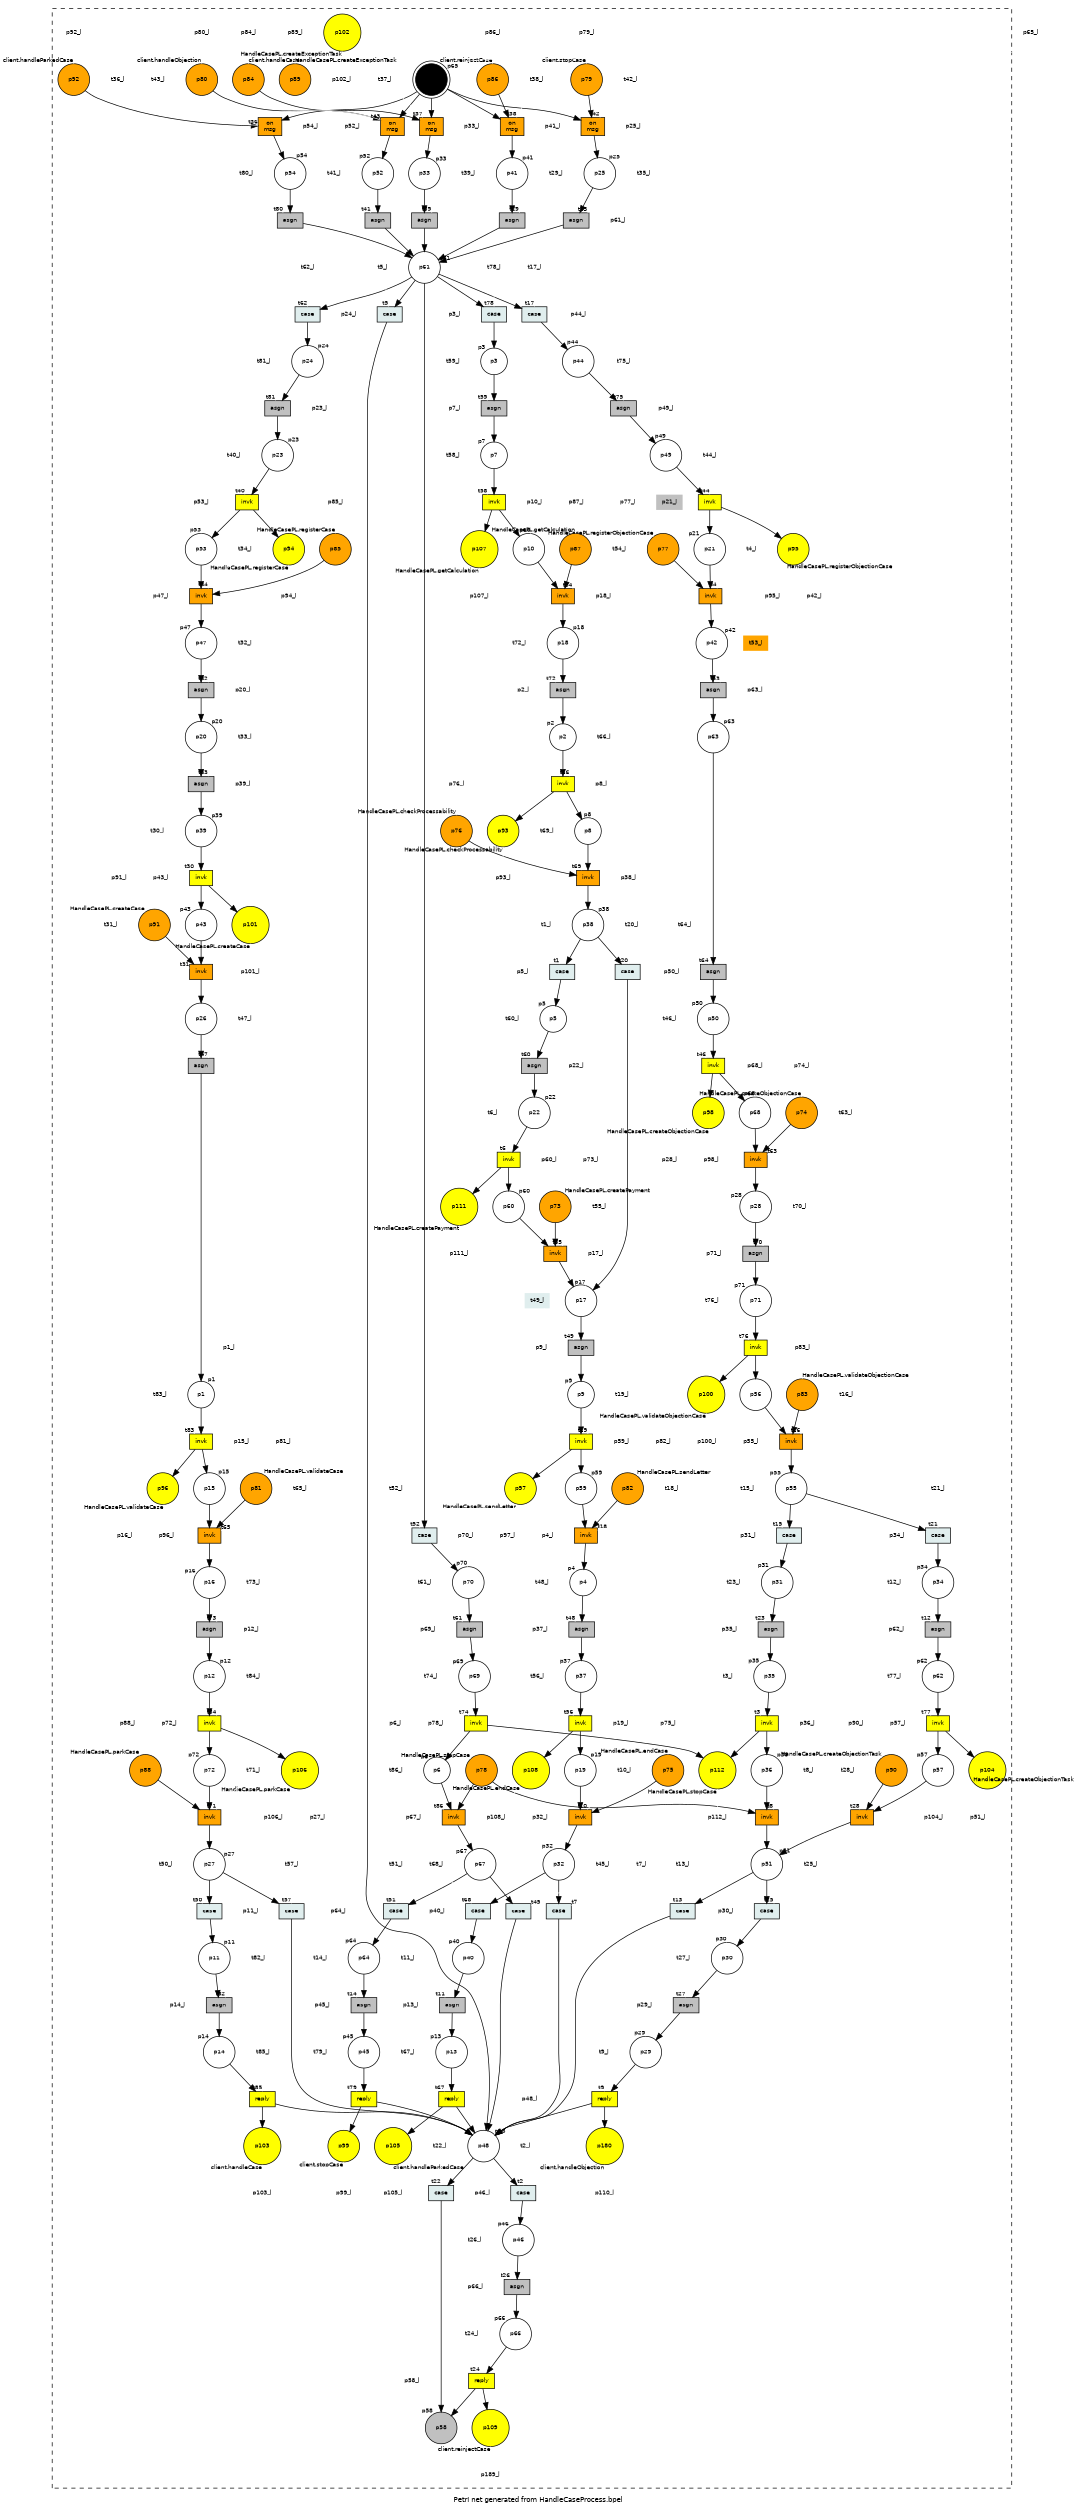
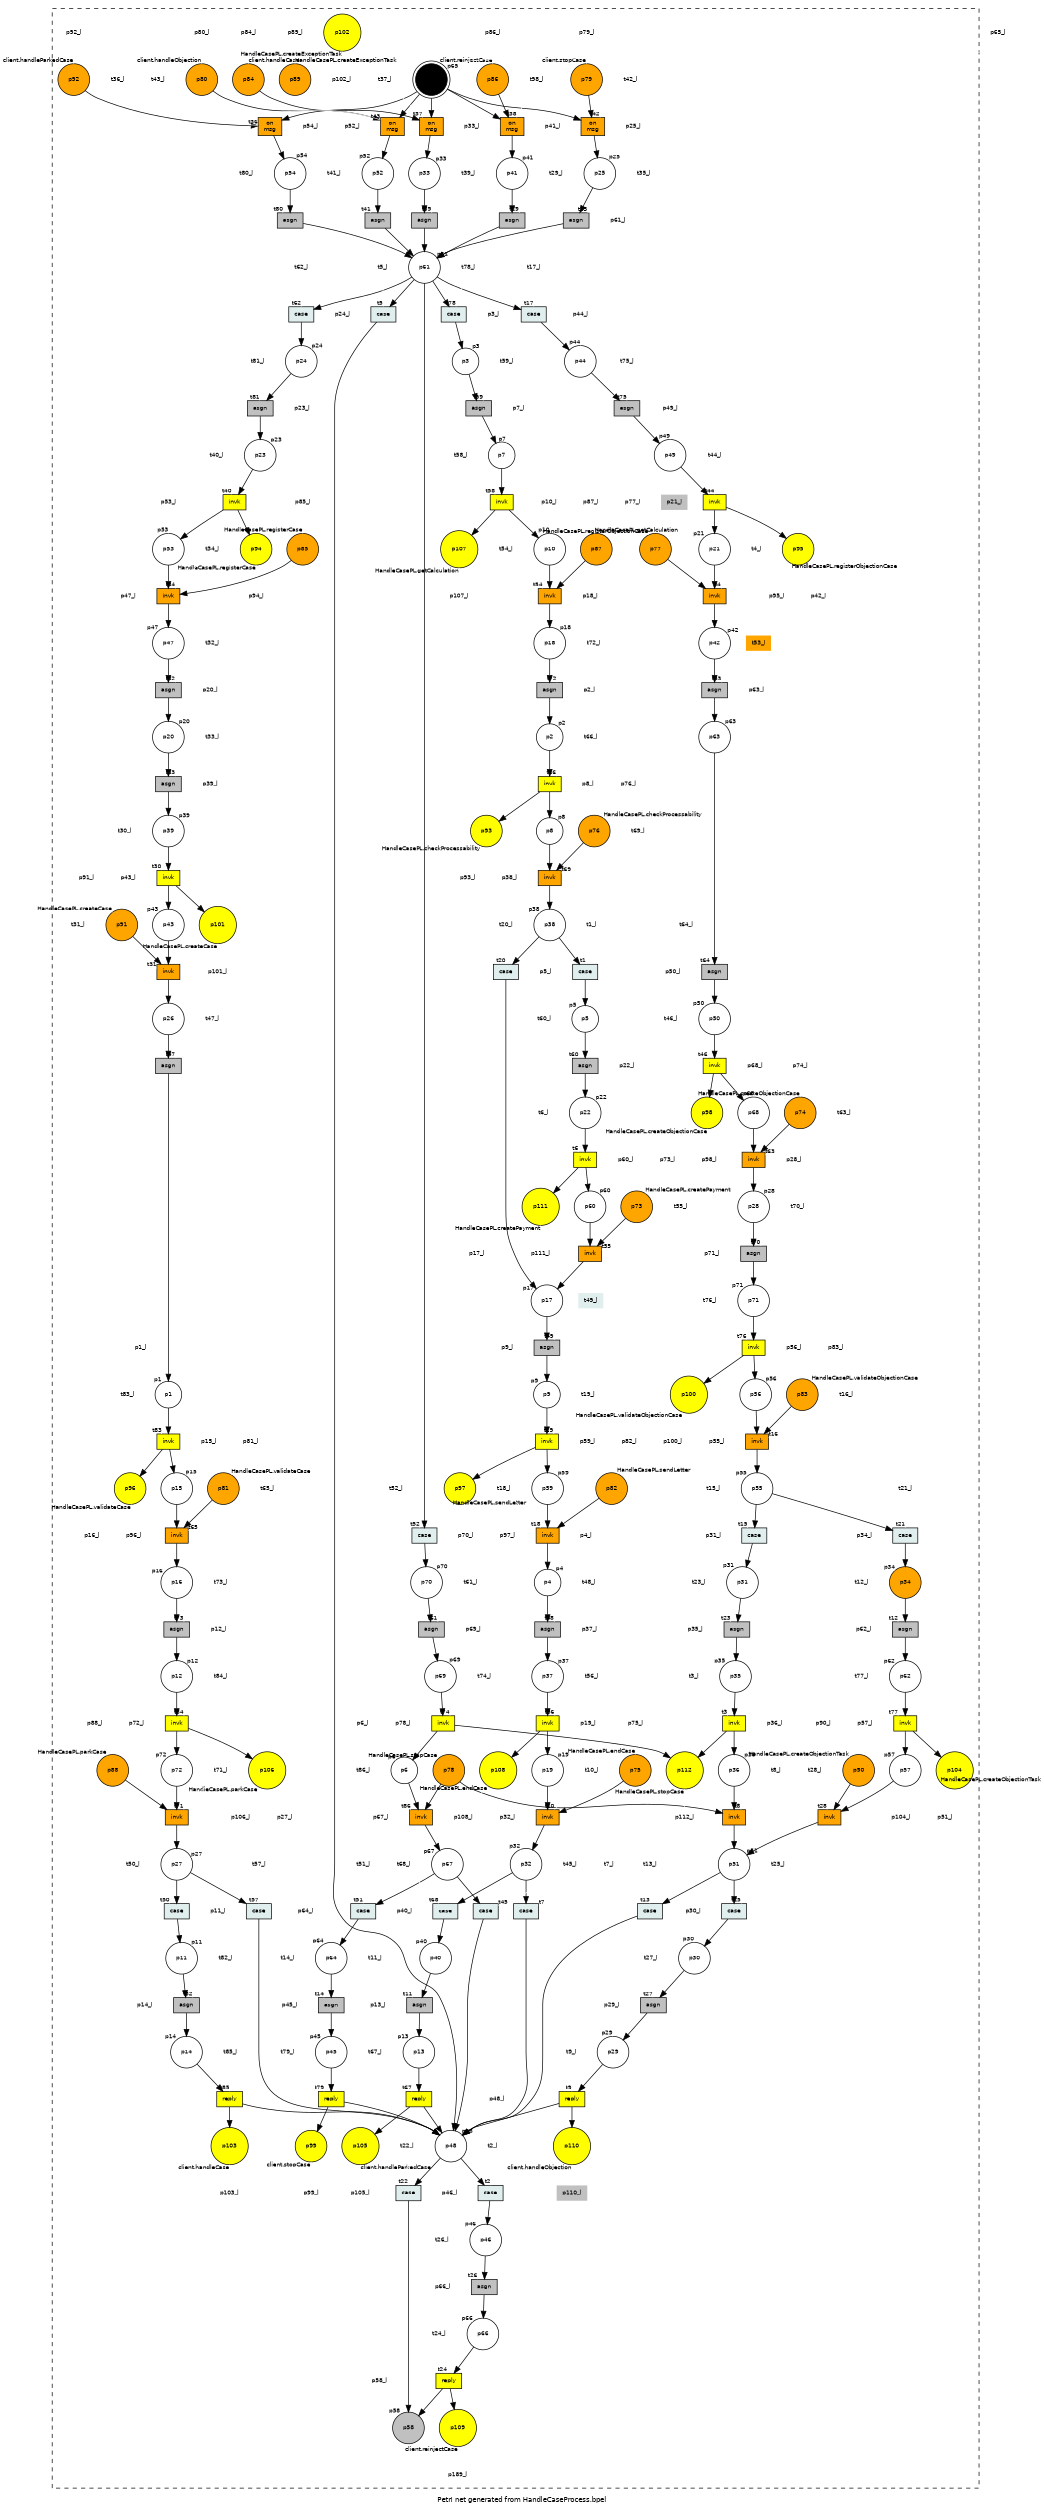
(536, 80) -> (536, 80)
none -> (794, 1348)
(938, 1582) -> (905, 1582)
(605, 2146) -> (572, 2146)
(605, 2193) -> (572, 2193)
